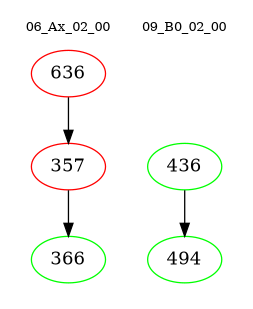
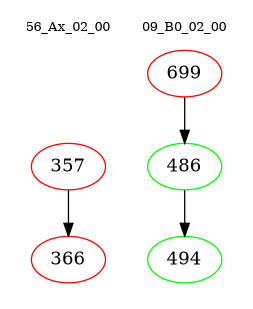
(68, 28) -> (68, 28)
(68, 74) -> none
none -> (185, 74)
(185, 167) -> (185, 167)
(68, 260) -> (68, 260)
